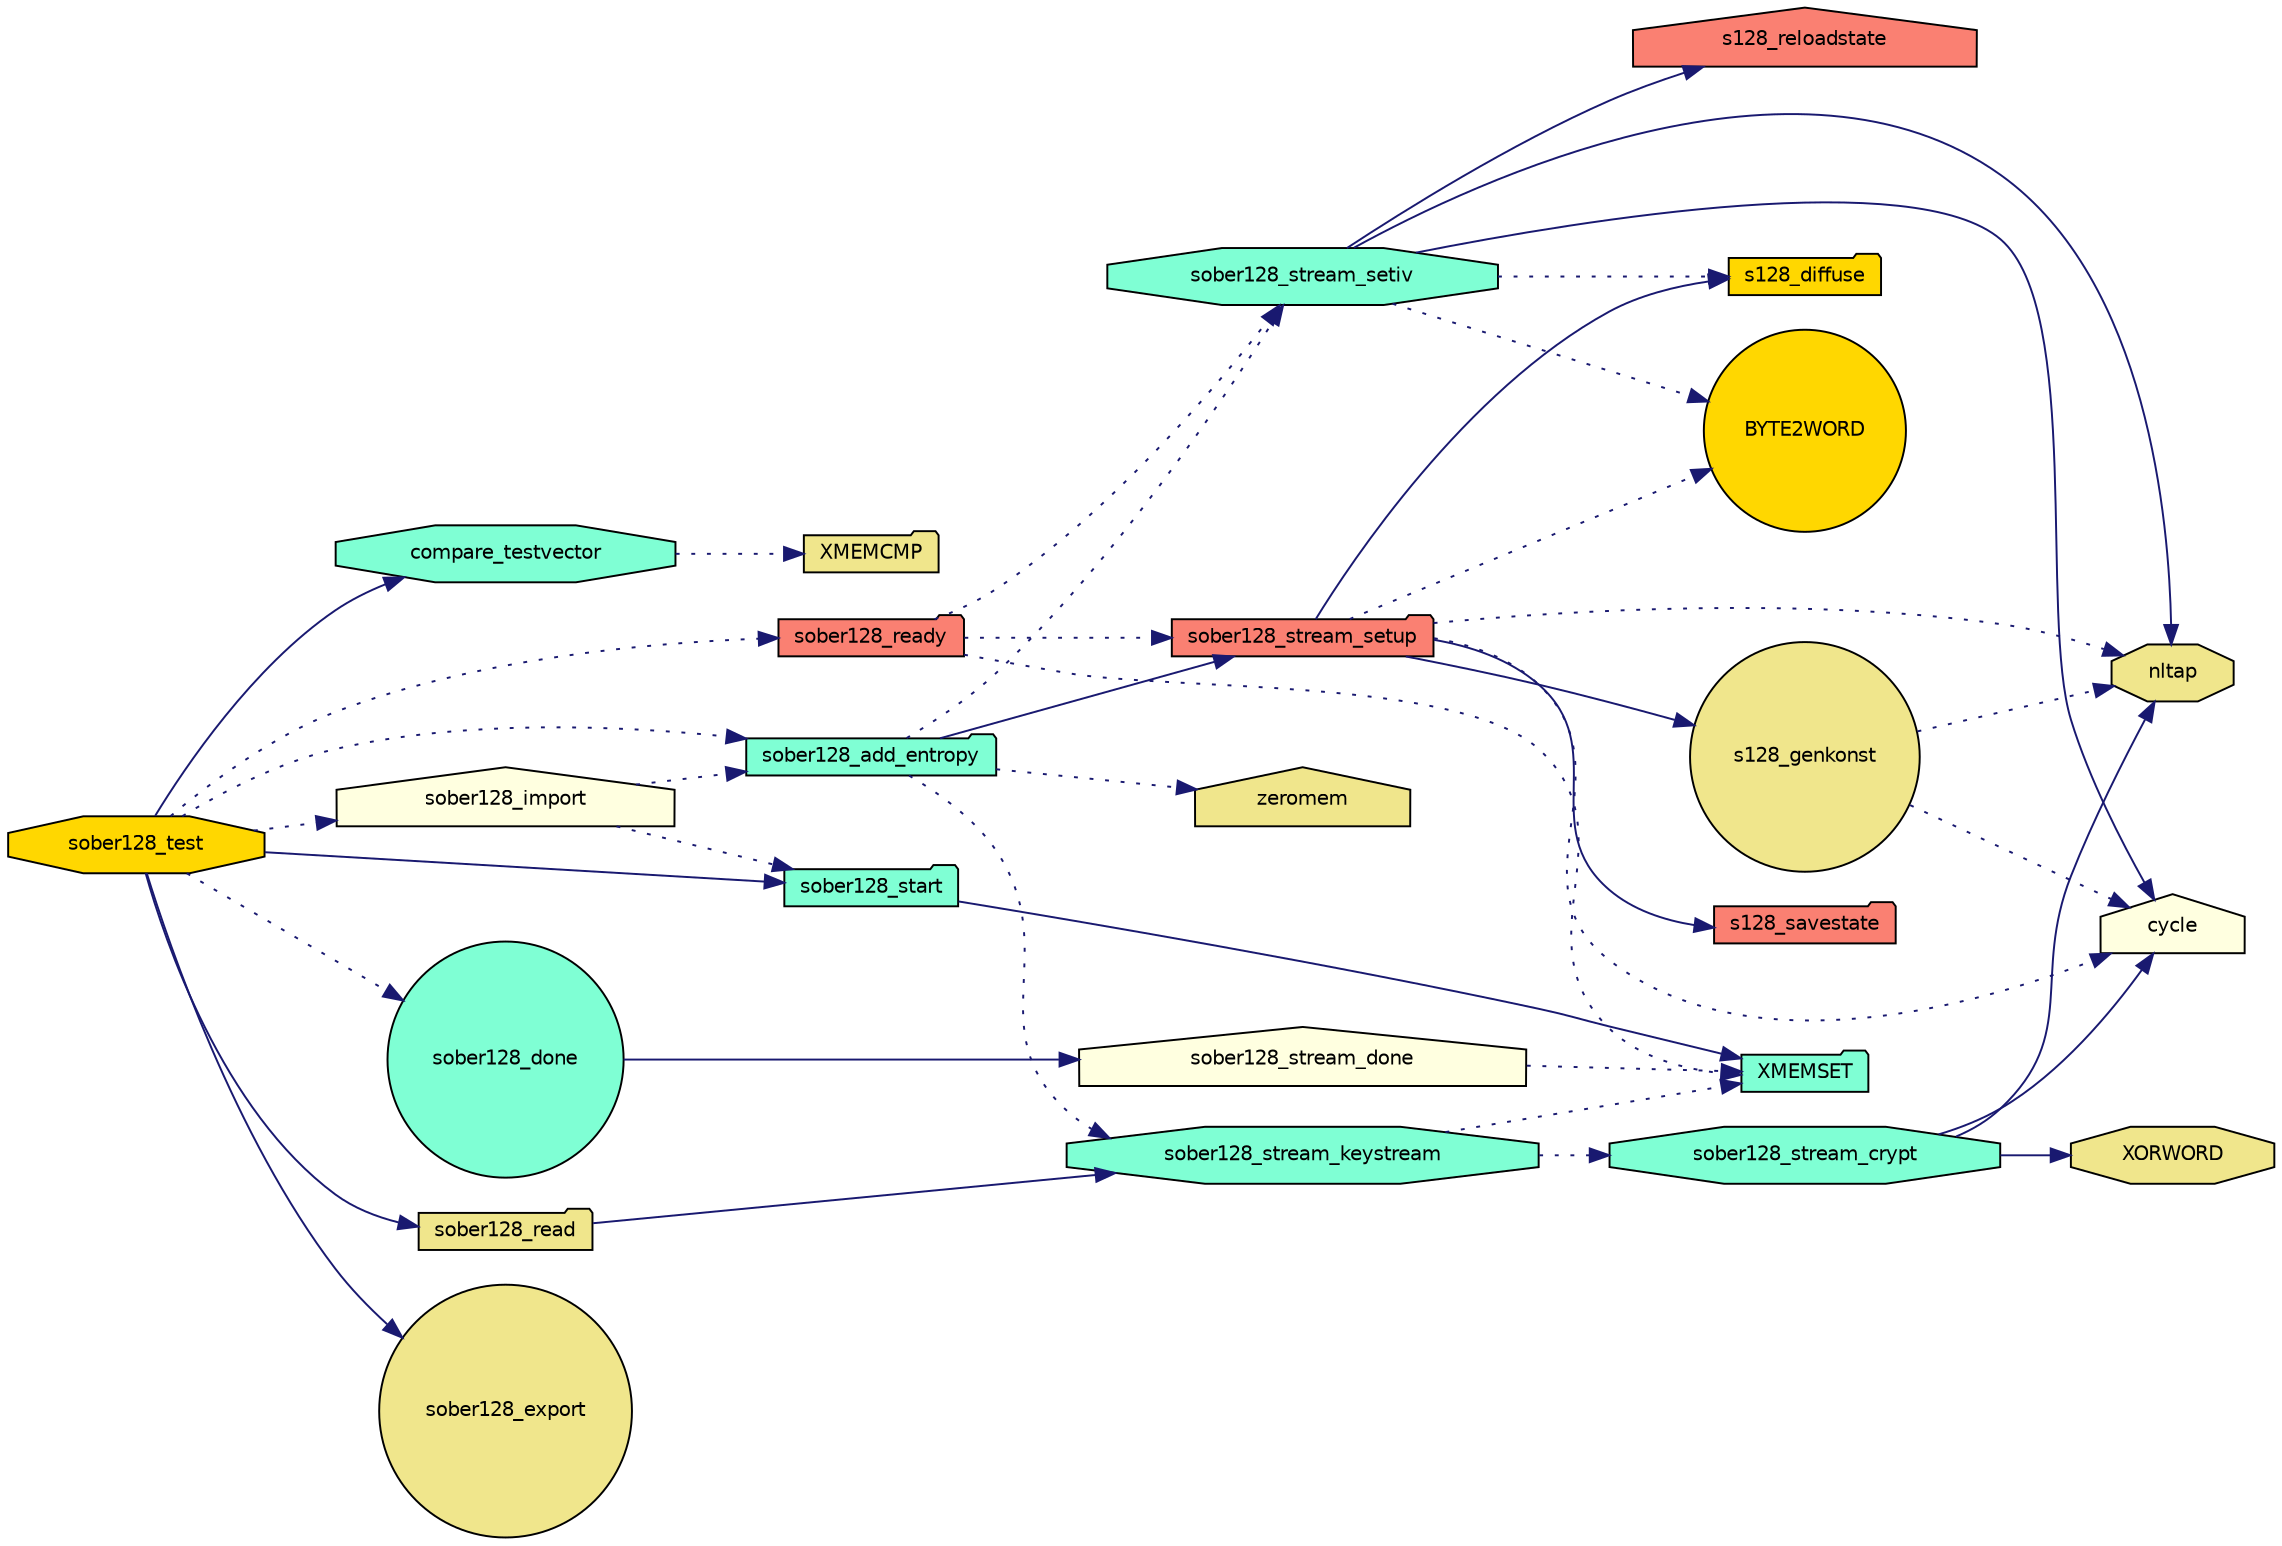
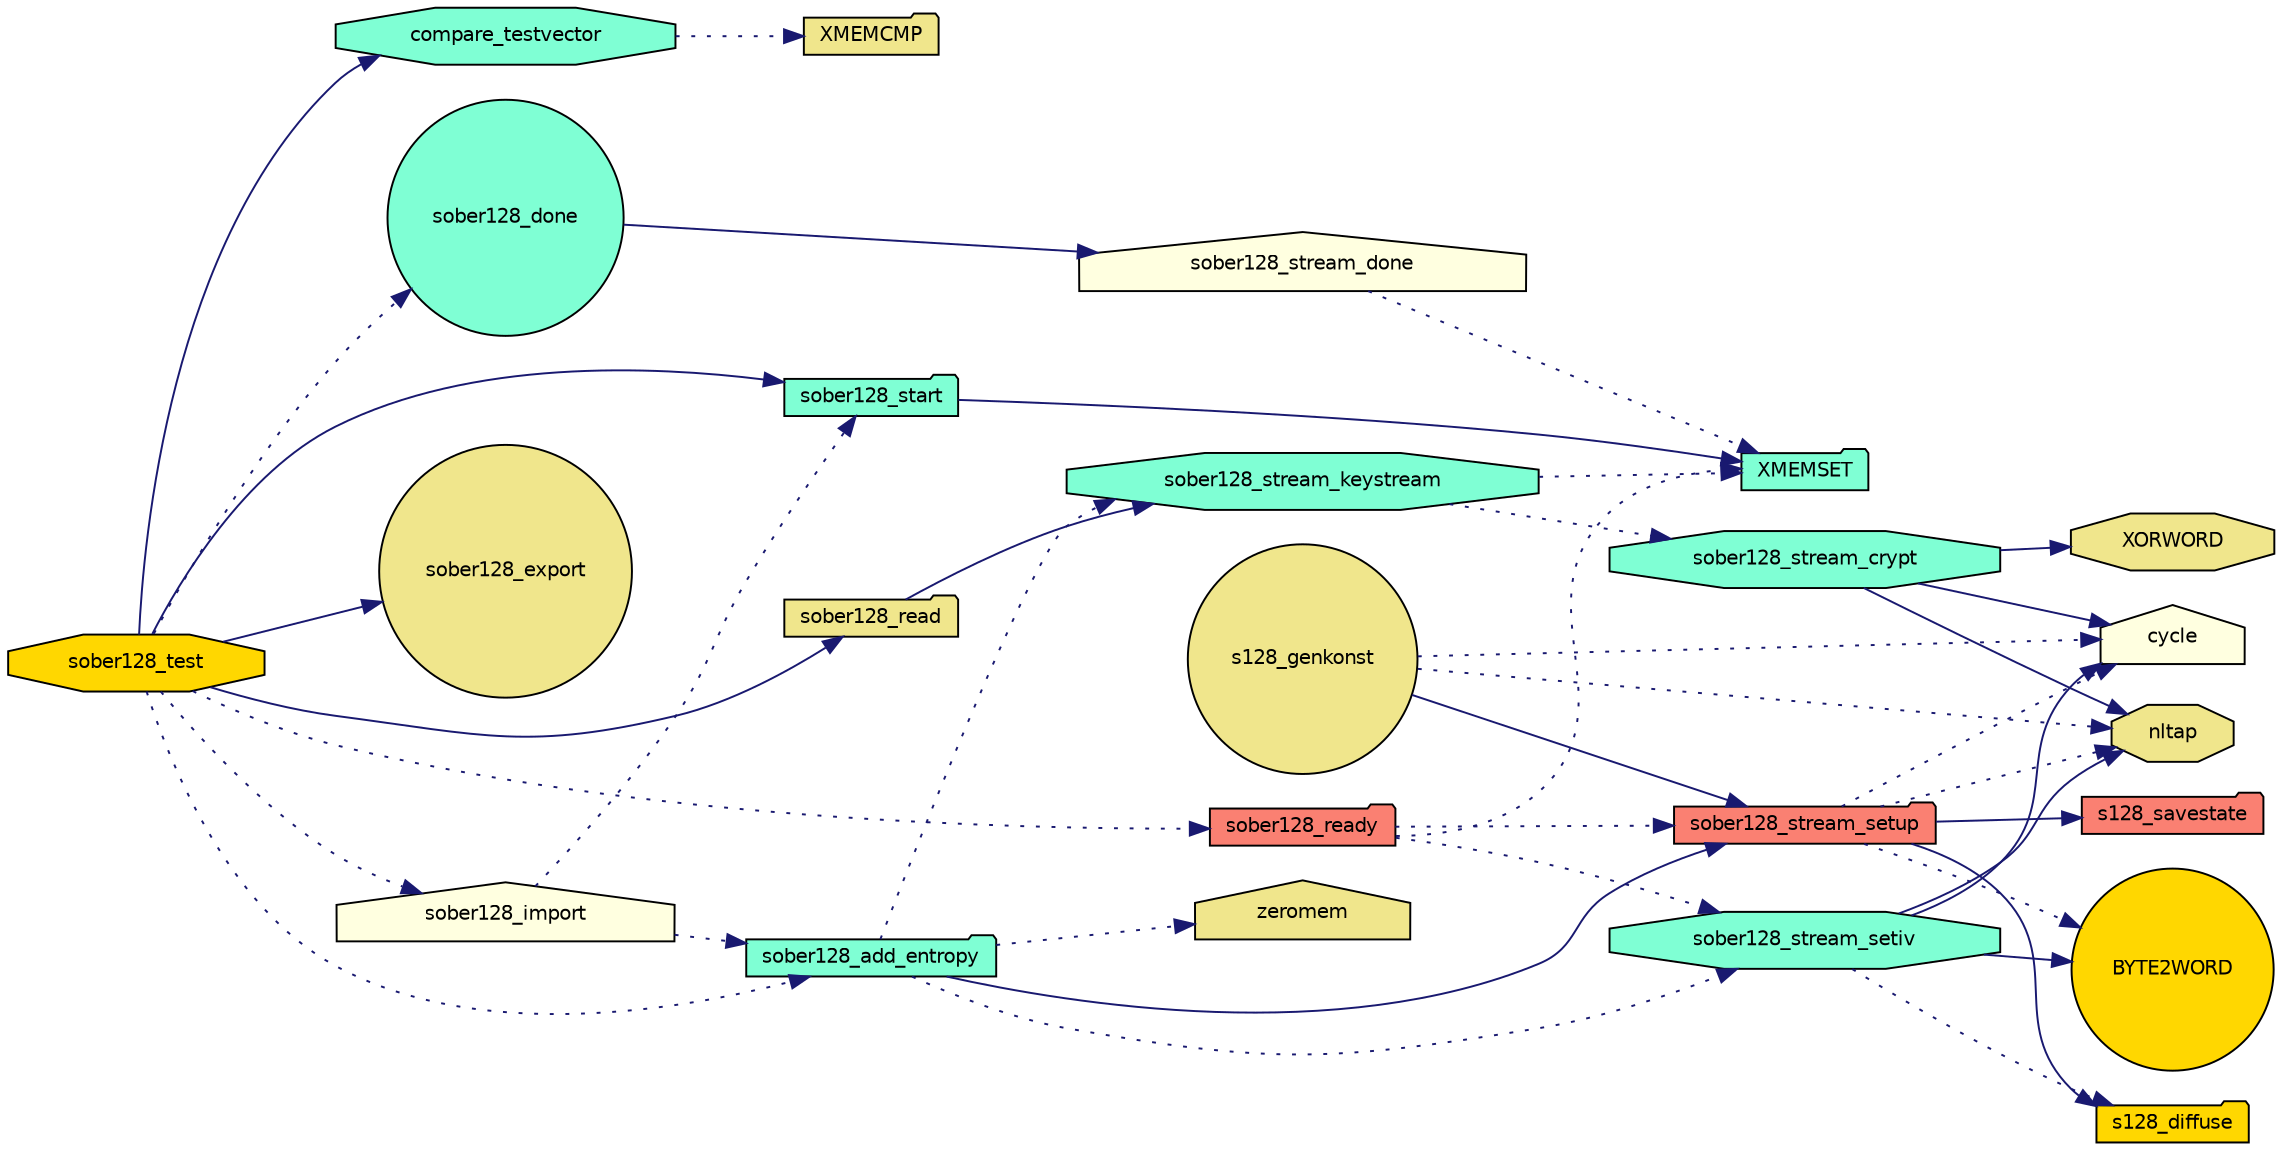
(1805, 40) -> none
(1534, 347) -> (2018, 957)
(1561, 690) -> (1554, 742)
